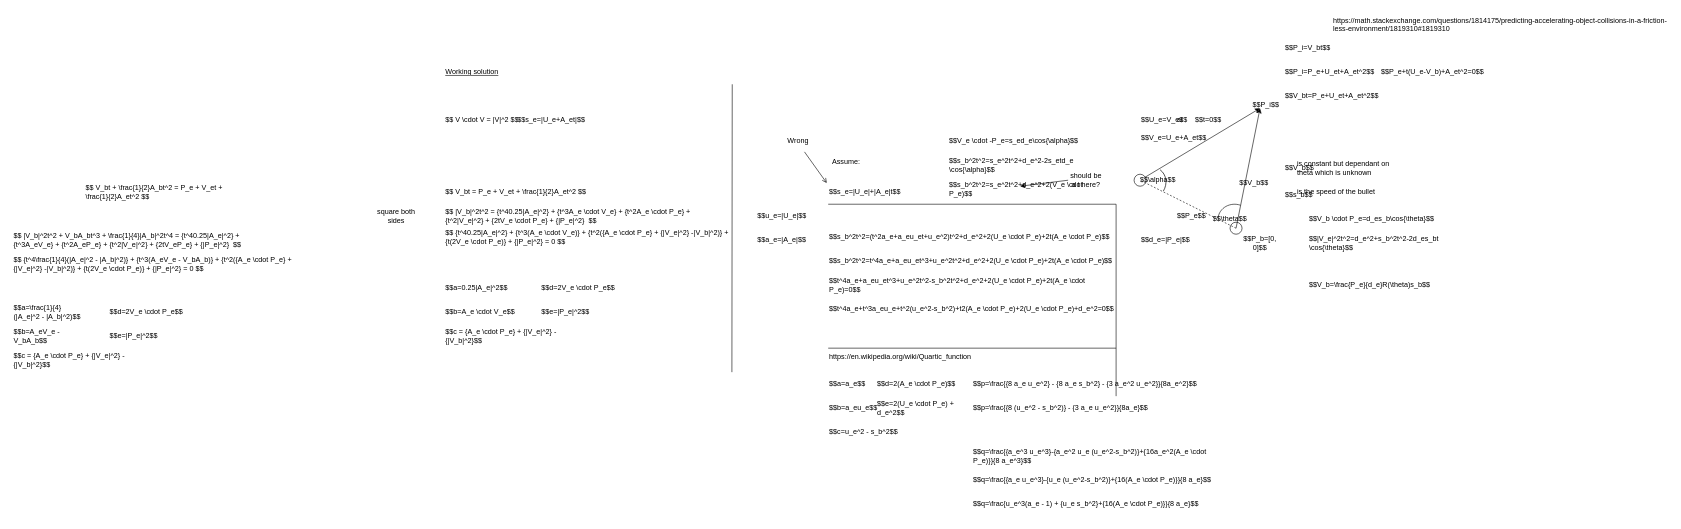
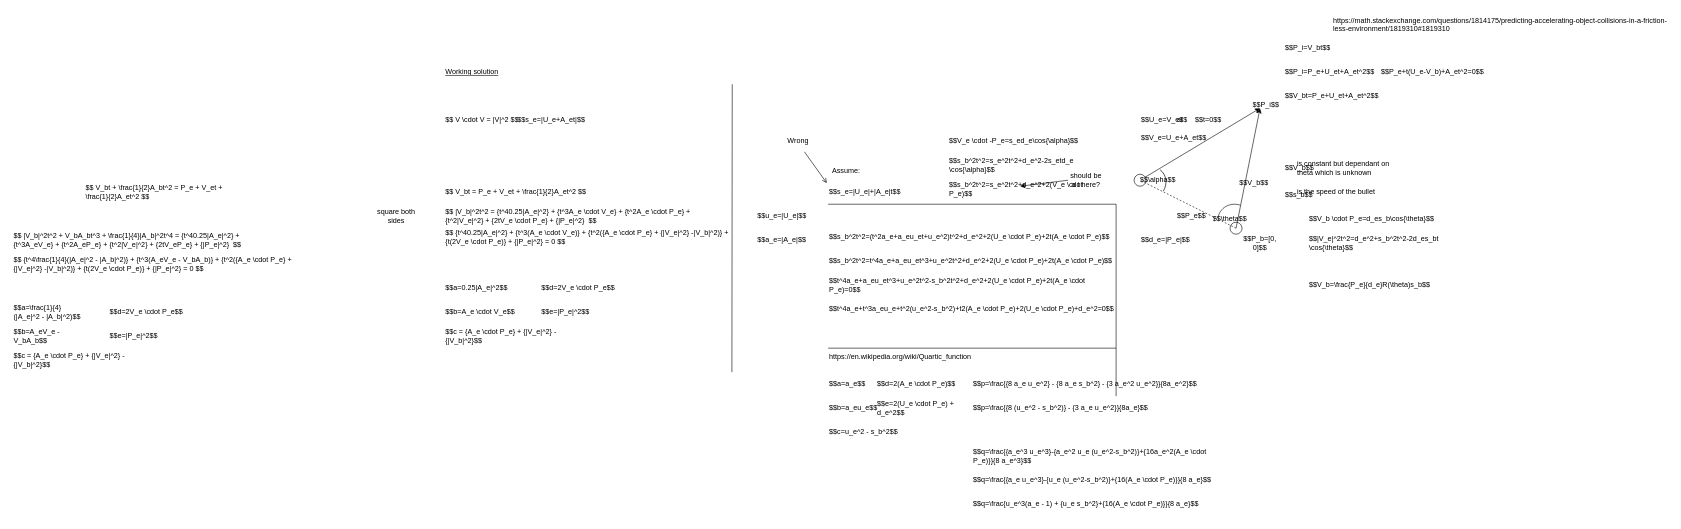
(846, 162) -> (846, 171)
